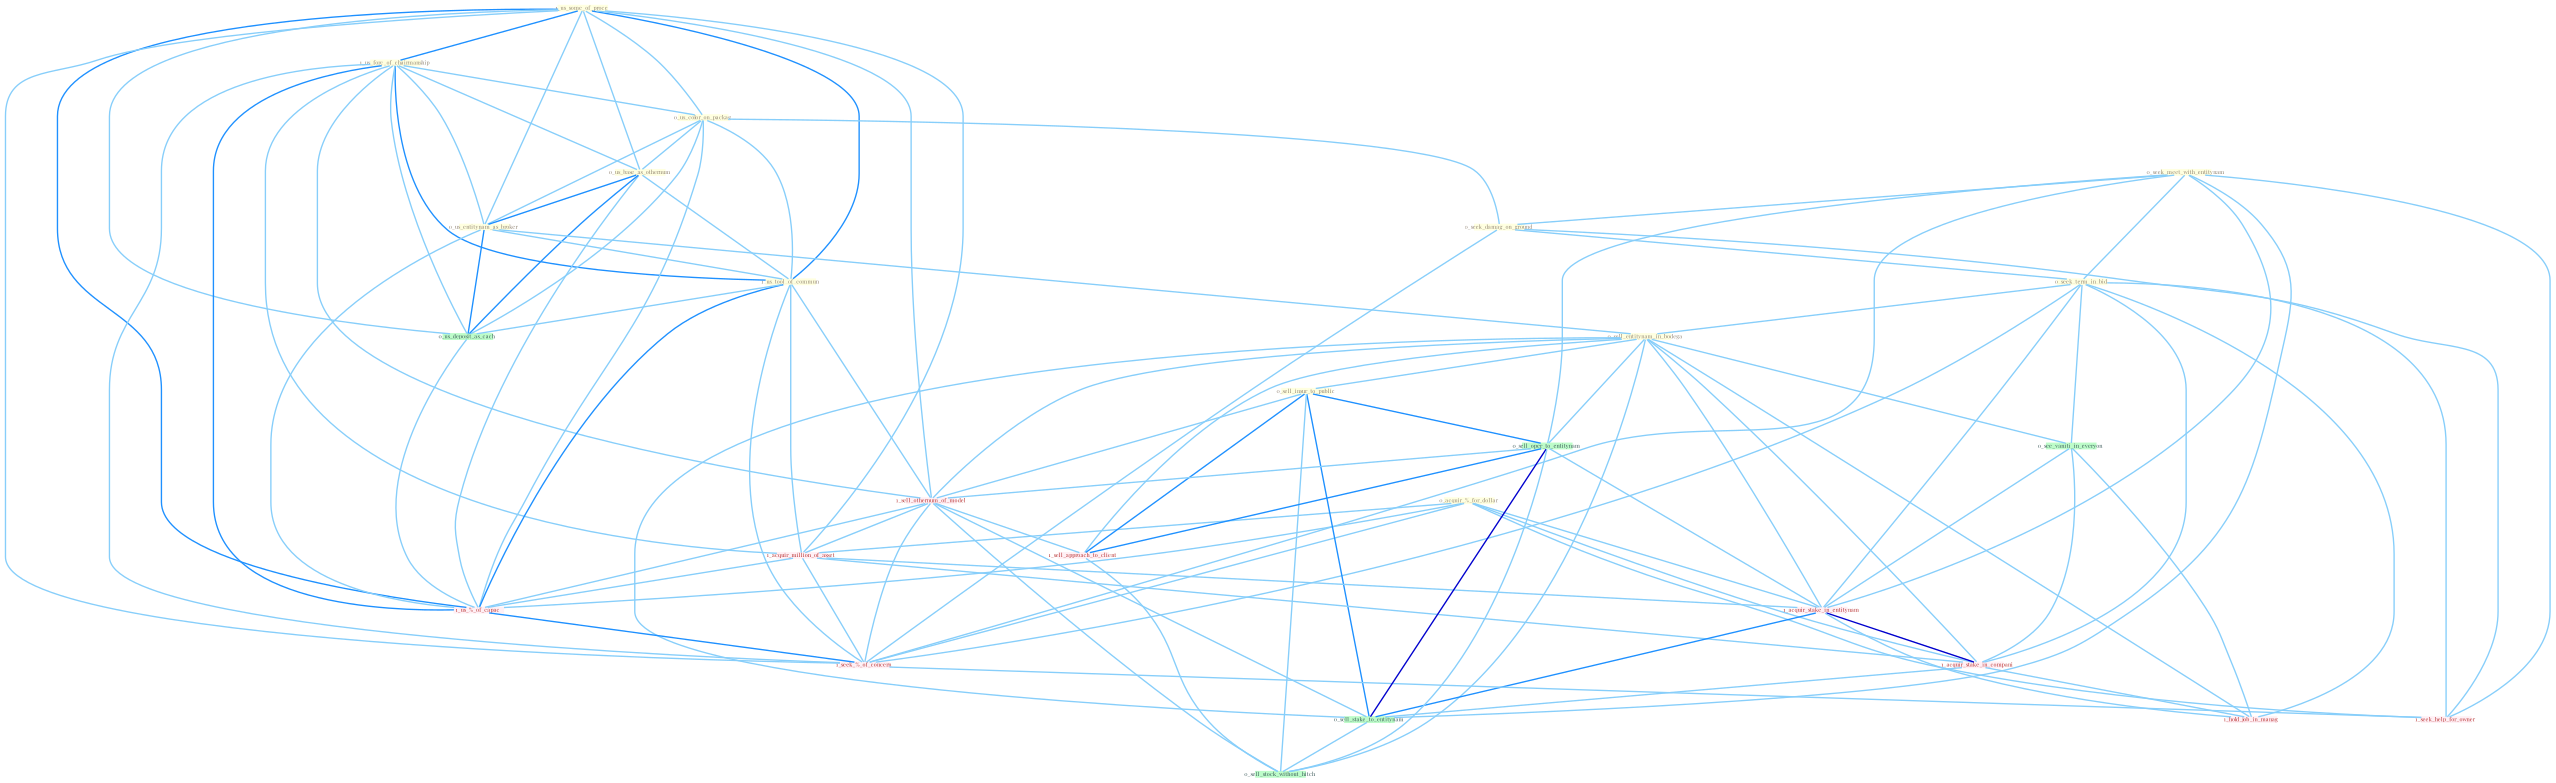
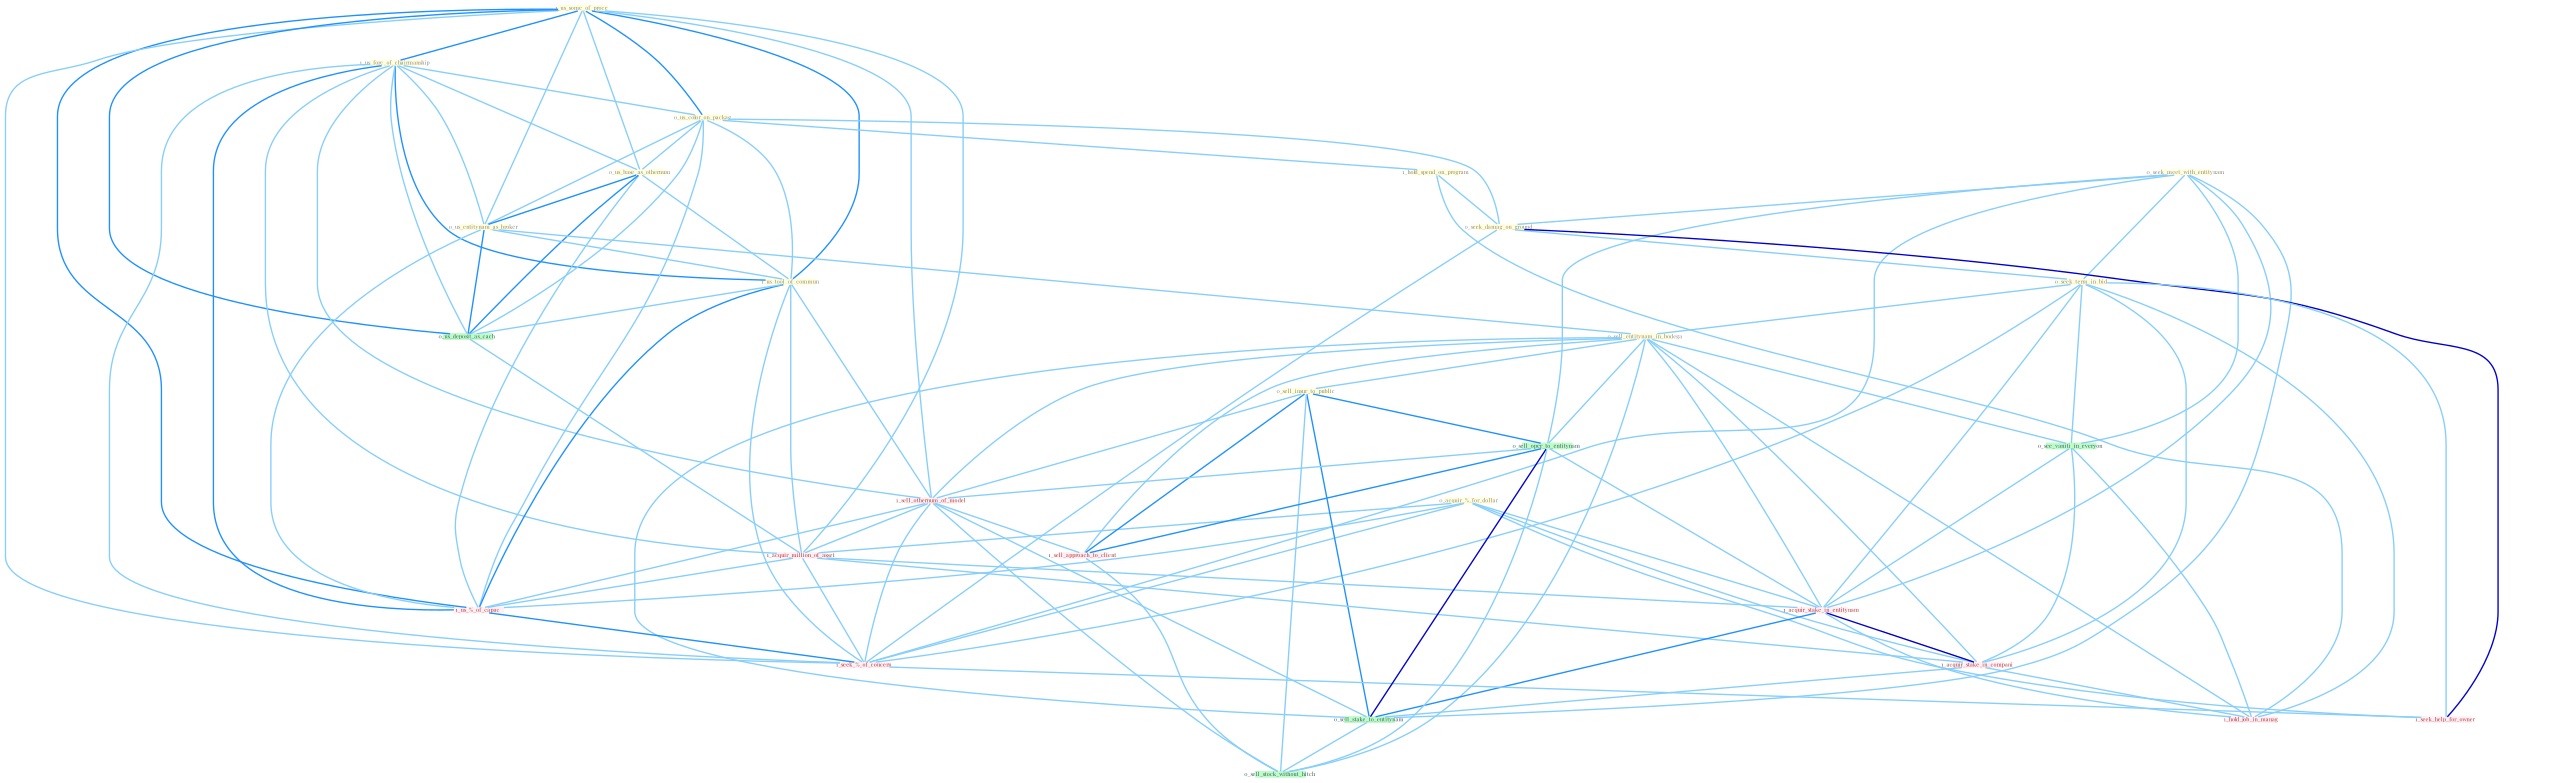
(651, 55) -> (651, 55)
(109, 118) -> (109, 118)
none -> (1436, 172)
(1995, 264) -> (1995, 264)
(2550, 335) -> (2234, 360)
(398, 484) -> (610, 430)
